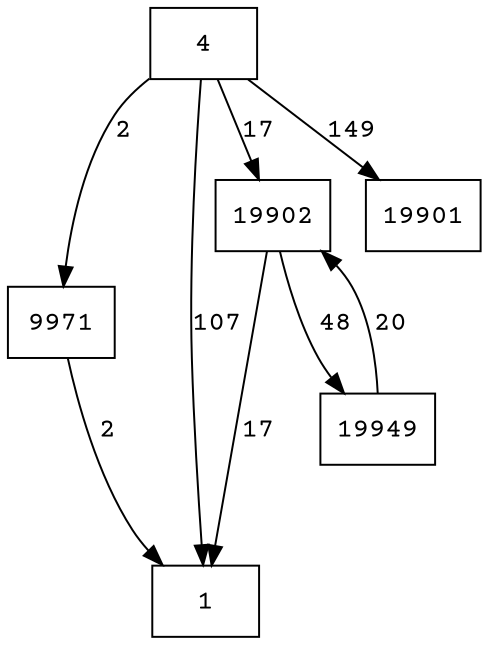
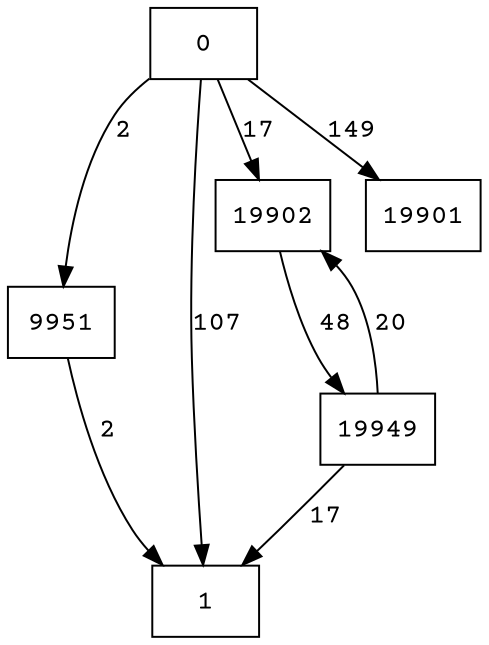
(204, 44) -> (204, 44)
(61, 322) -> (61, 322)
(241, 399) -> (301, 508)
